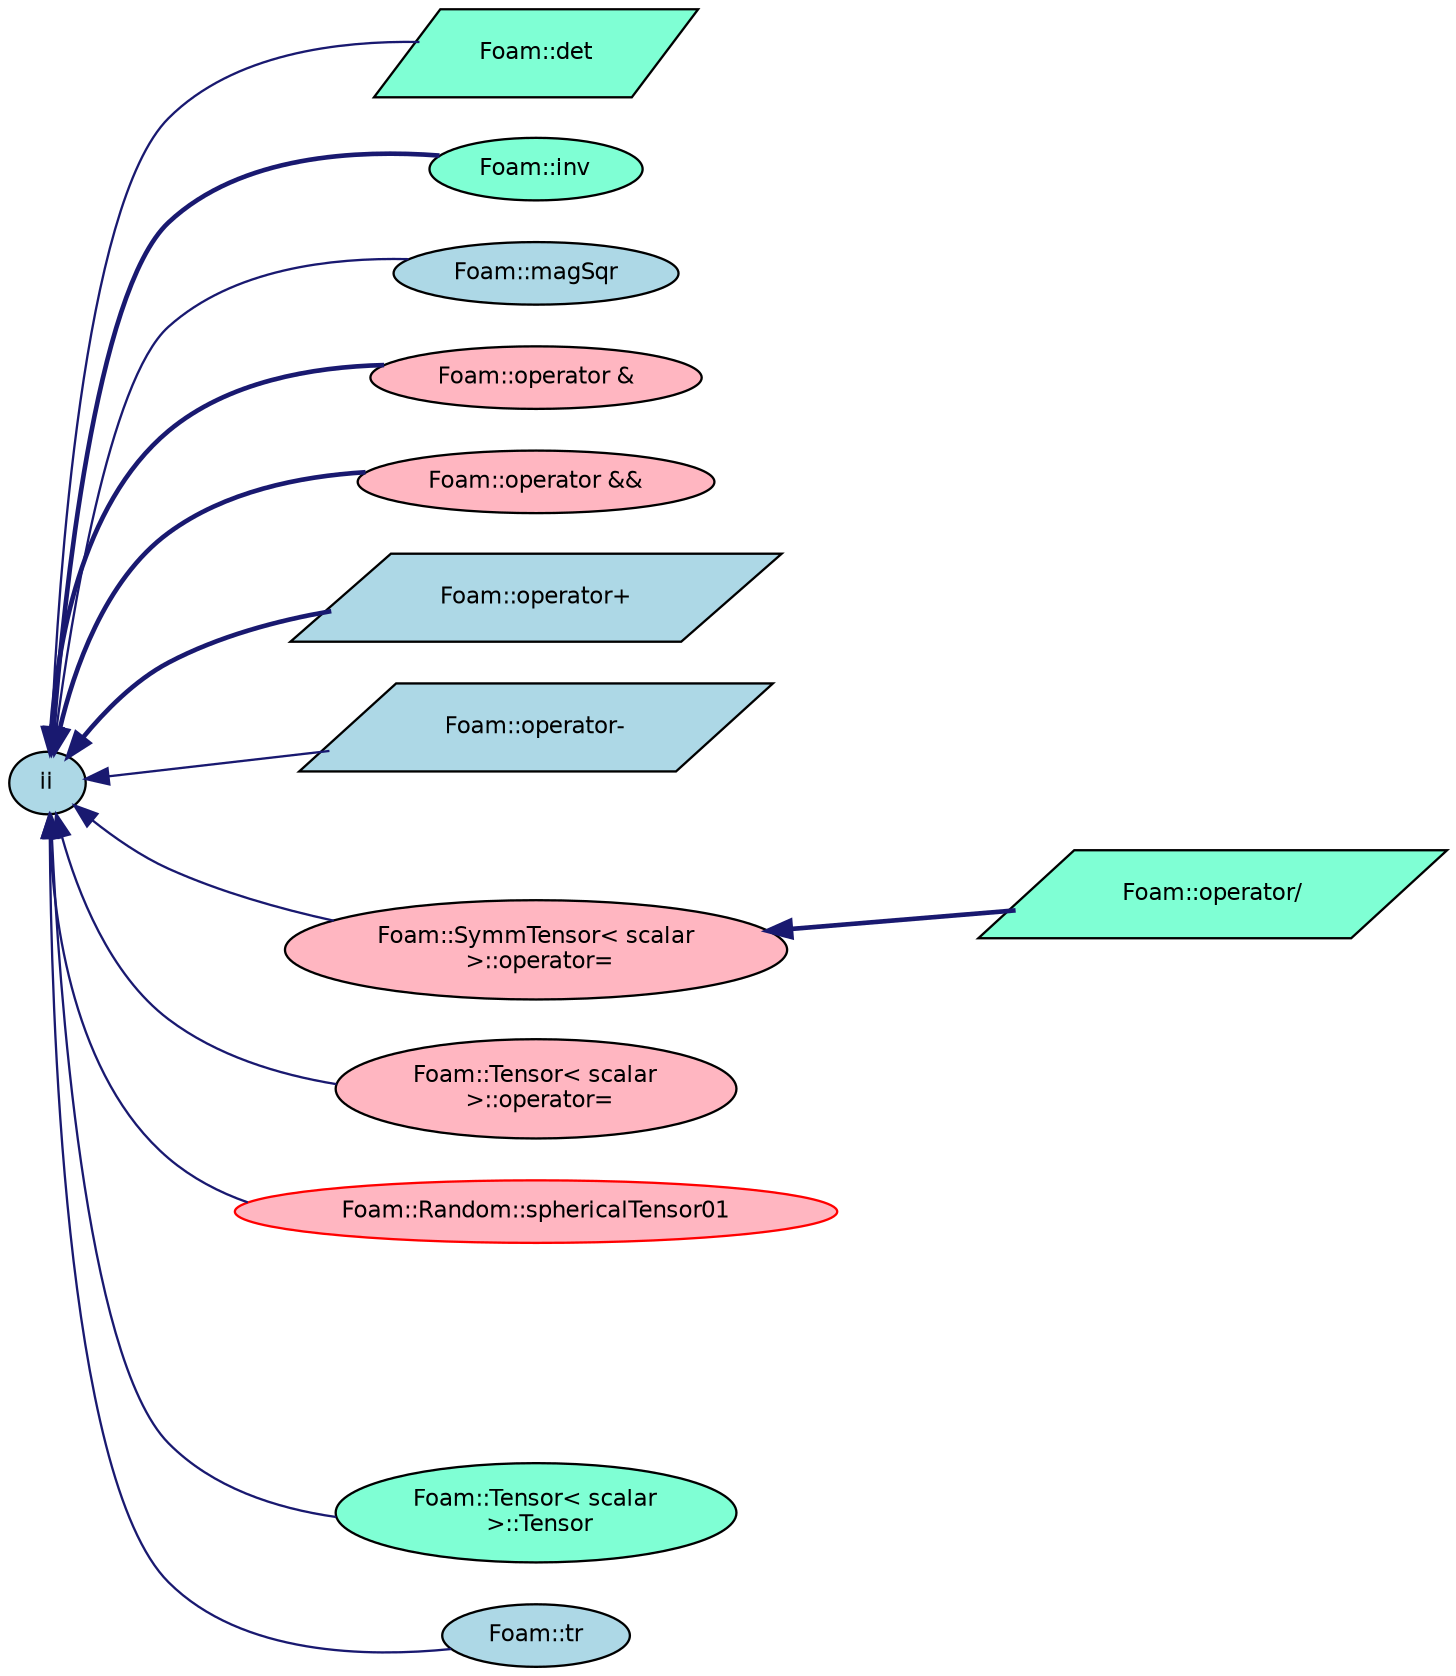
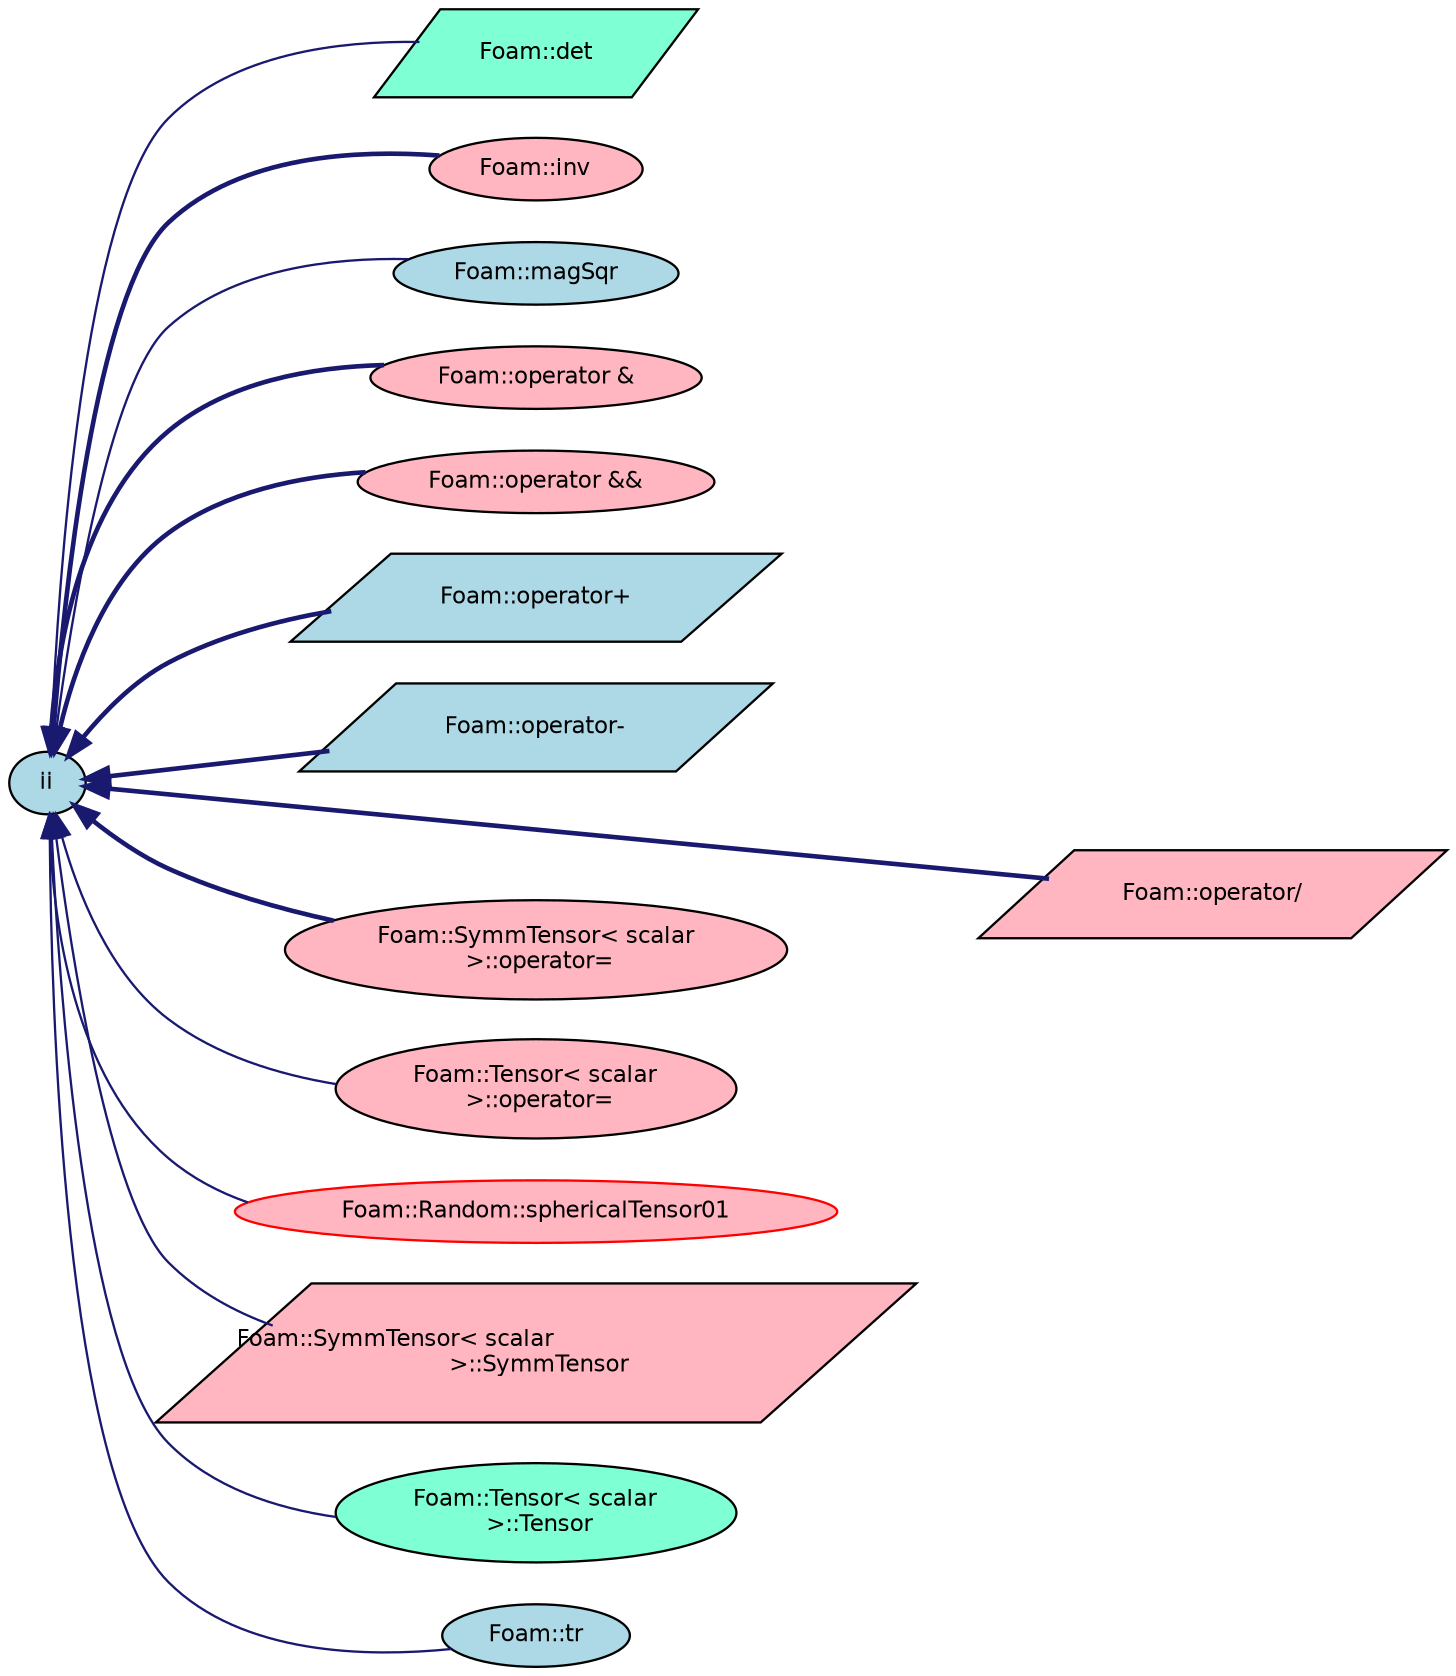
(536, 169) -> (536, 169)
(219, 764) -> (219, 764)
(207, 884) -> (207, 884)
(1213, 894) -> (1213, 894)
(904, 920) -> (579, 834)
none -> (536, 1353)
